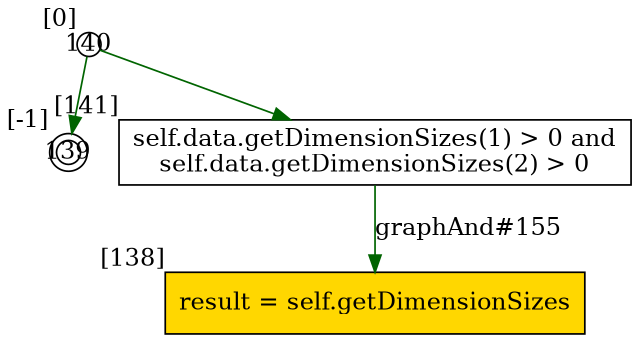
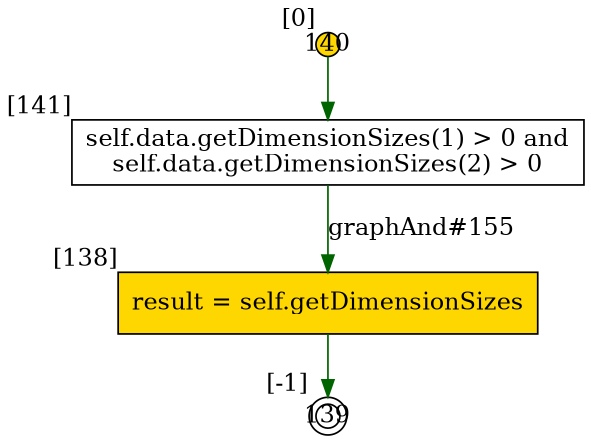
(89, 45) -> (328, 45)
(81, 86) -> (328, 357)
